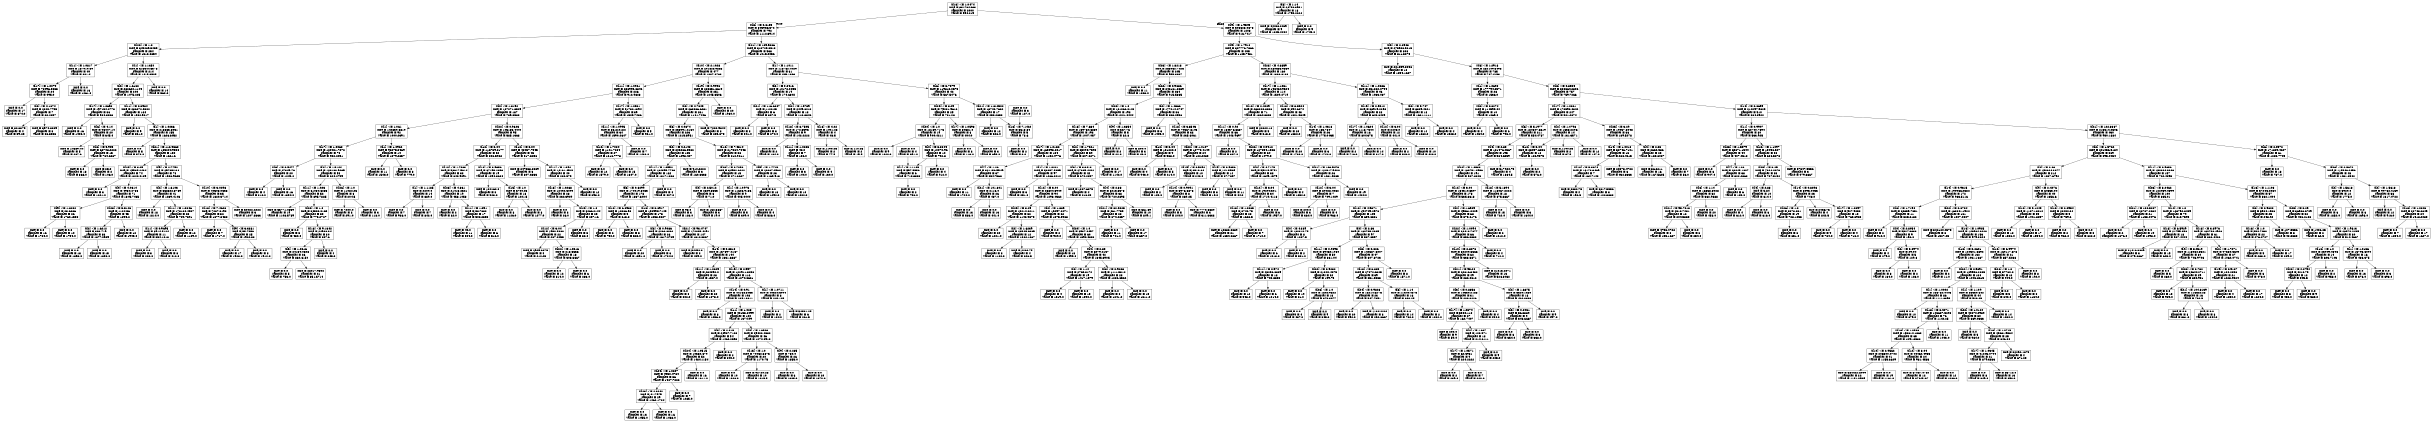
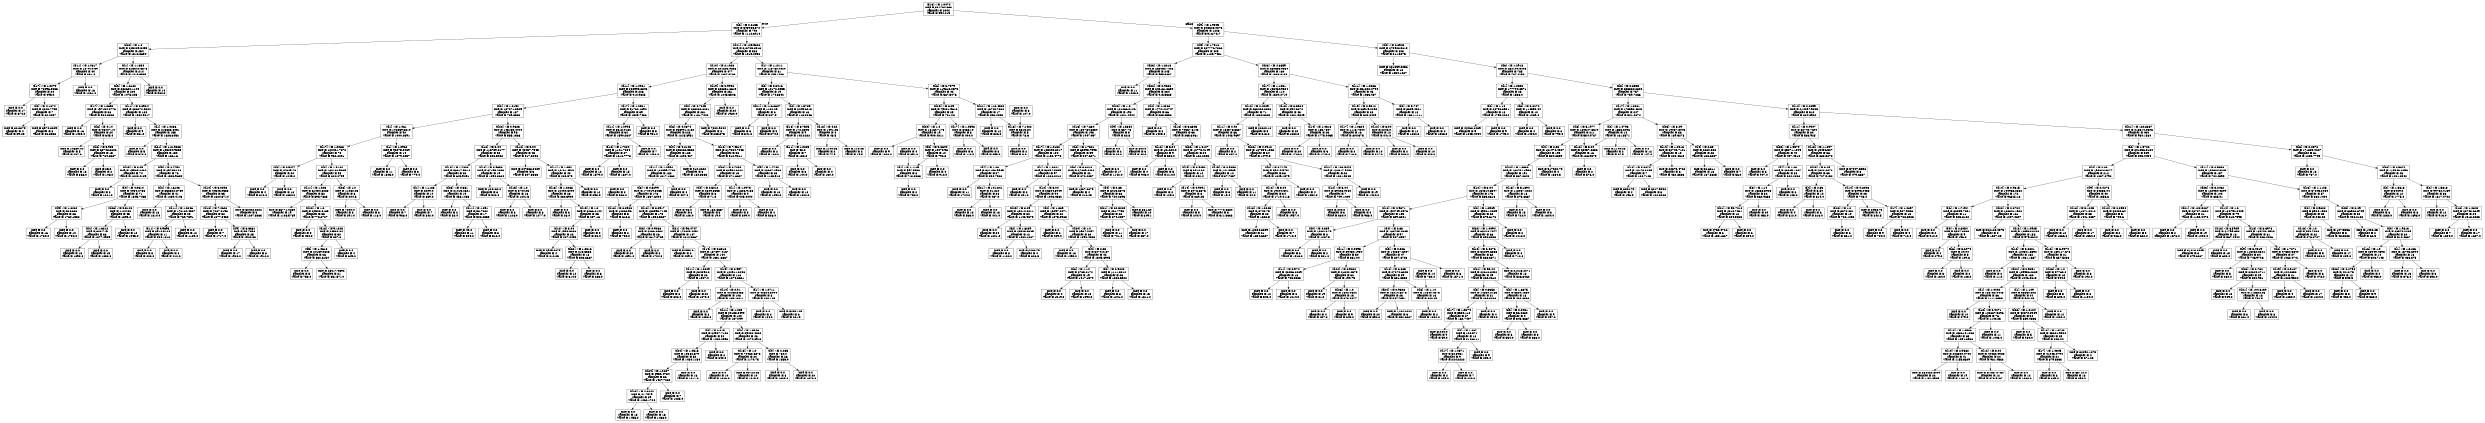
none -> (1505, 100)
(1761, 193) -> (1814, 193)
(625, 223) -> (618, 201)
(1404, 304) -> (1426, 282)
